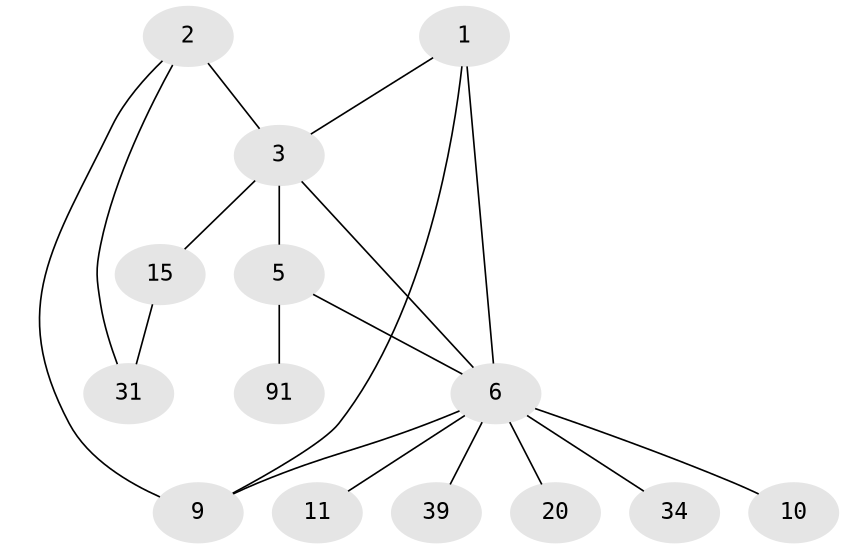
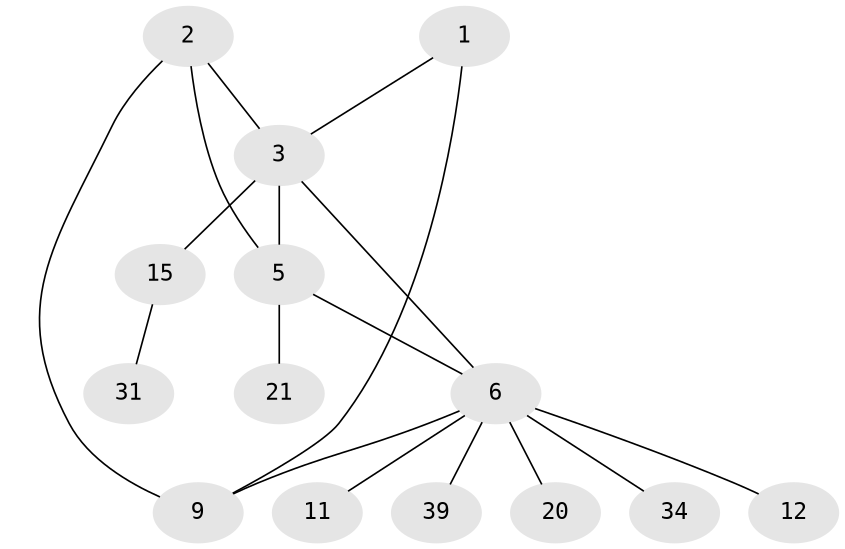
(110, 210) -> (211, 162)
(480, 215) -> none
(279, 394) -> (279, 394)
(794, 513) -> (794, 513)
